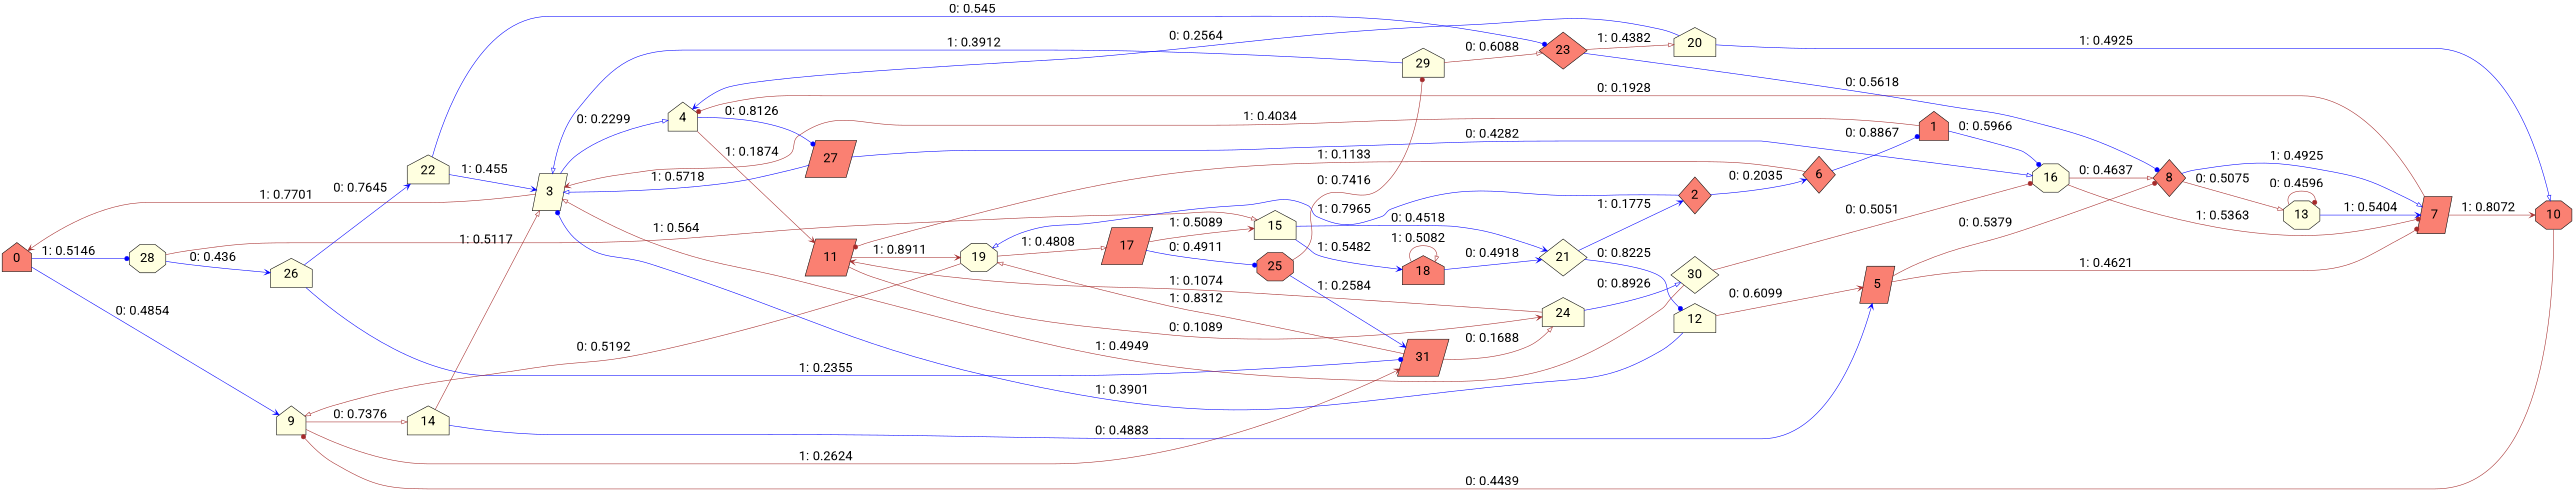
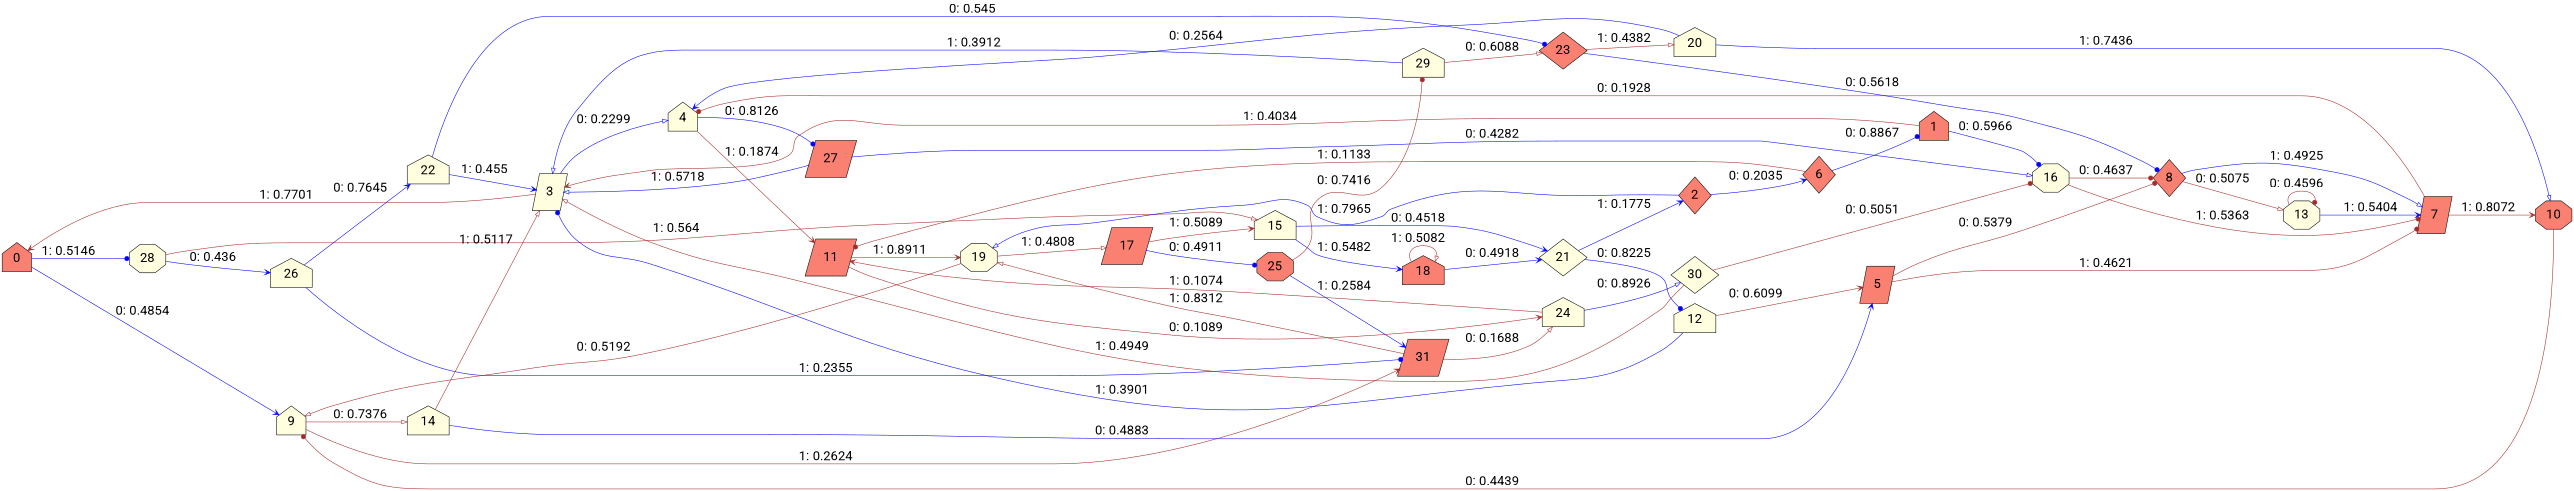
(2111, 41) -> (2111, 41)
(2109, 178) -> (2109, 178)
